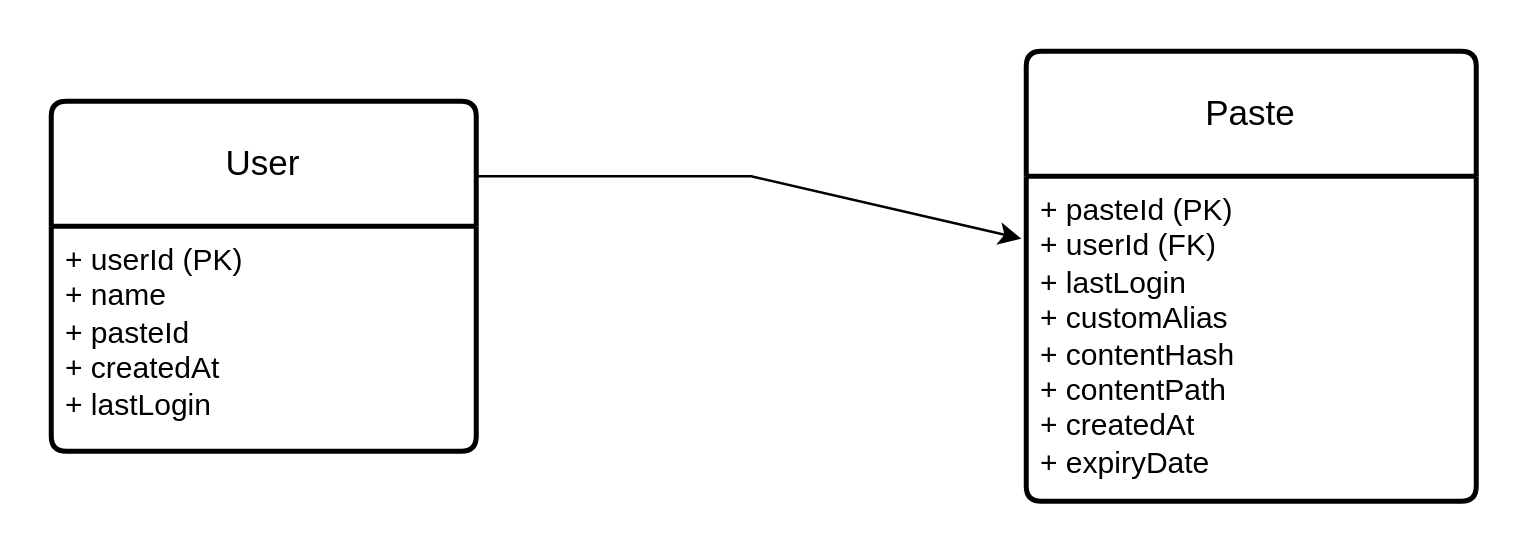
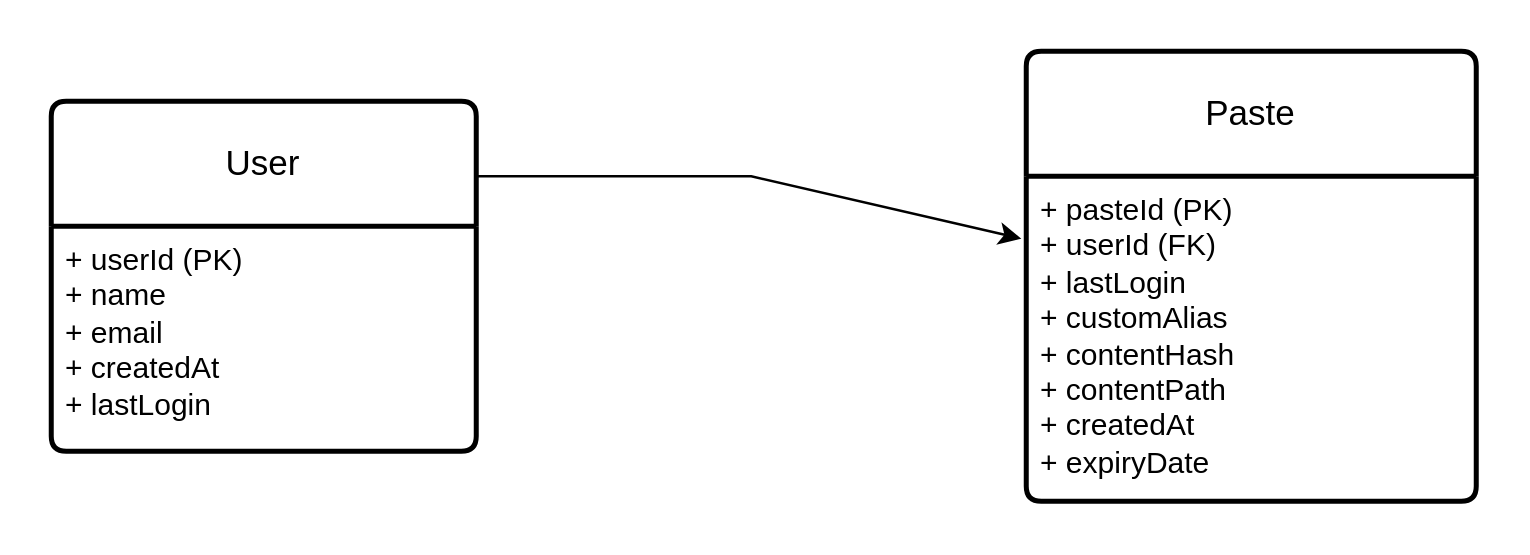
(168, 334) -> (168, 334)
